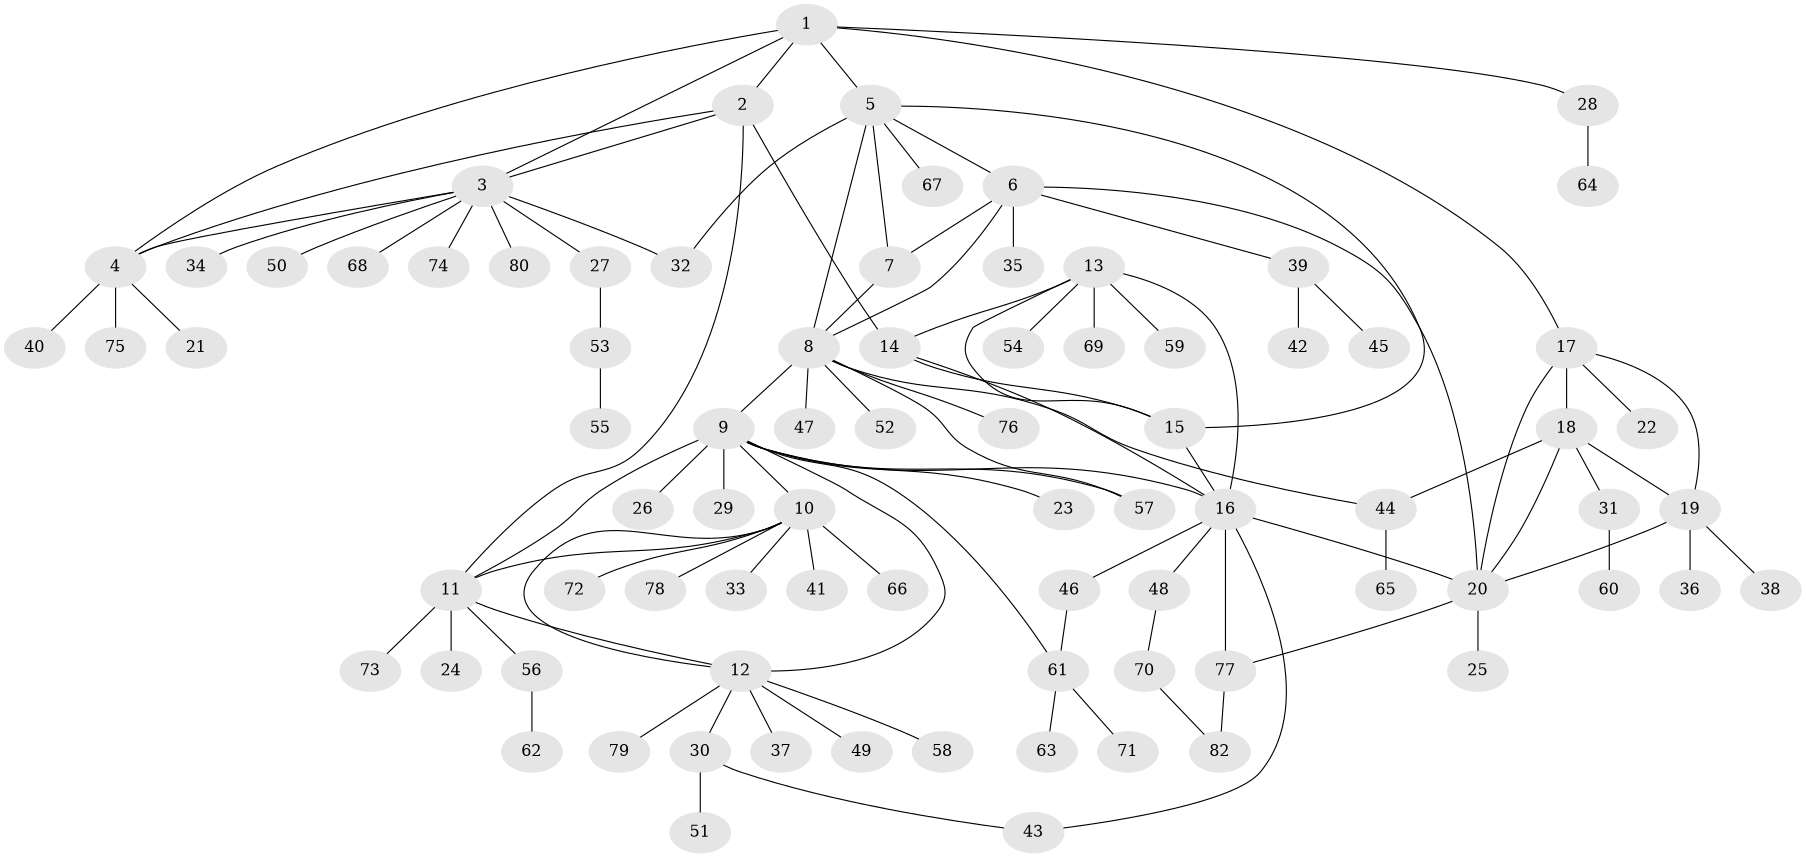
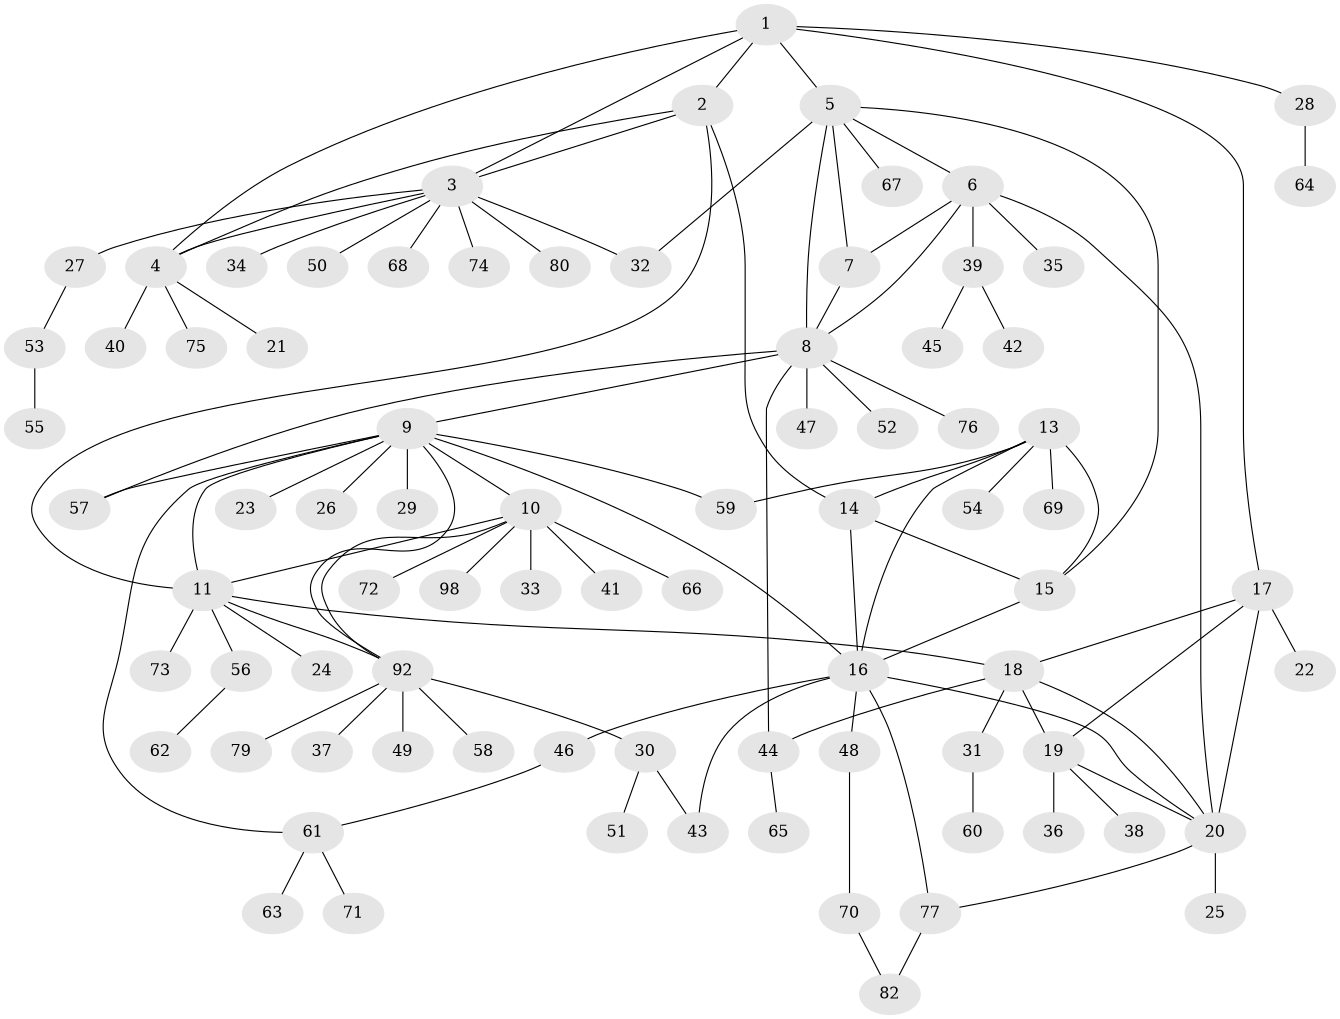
none -> (570, 460)
(655, 590) -> (450, 590)
none -> (608, 630)
(741, 671) -> (403, 671)
